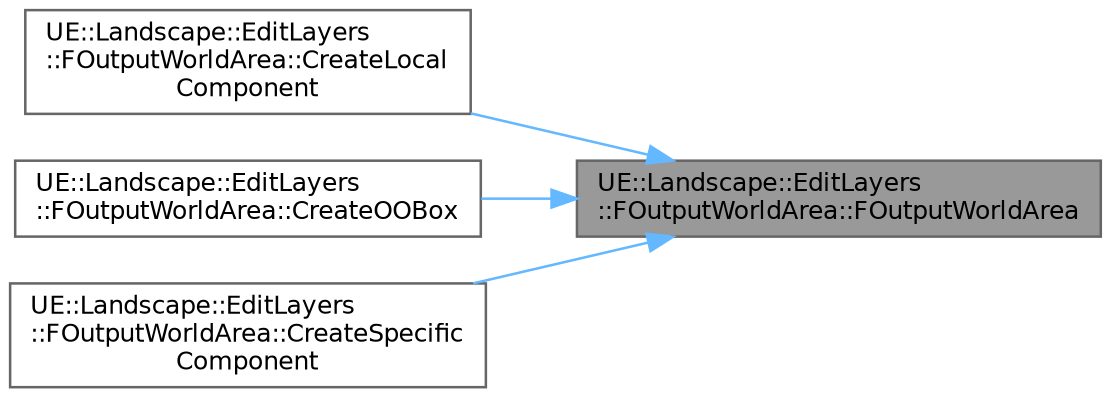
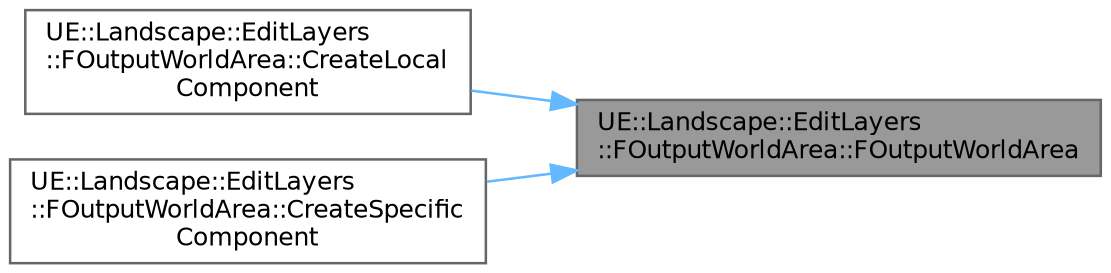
(248, 199) -> none
